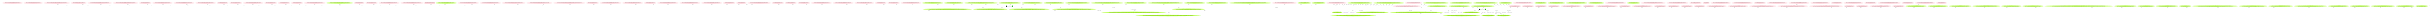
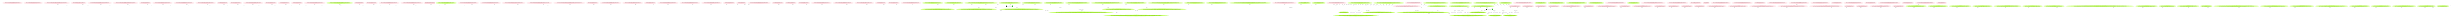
none -> (1983, 6)
